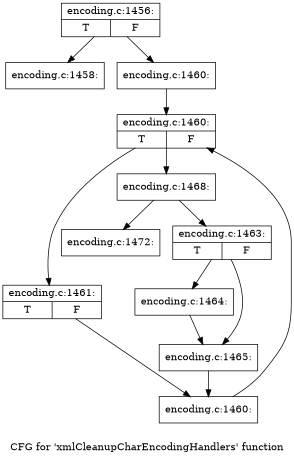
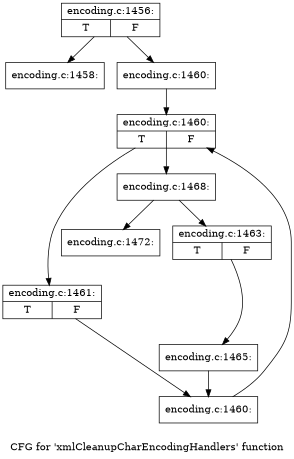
(184, 302) -> none
